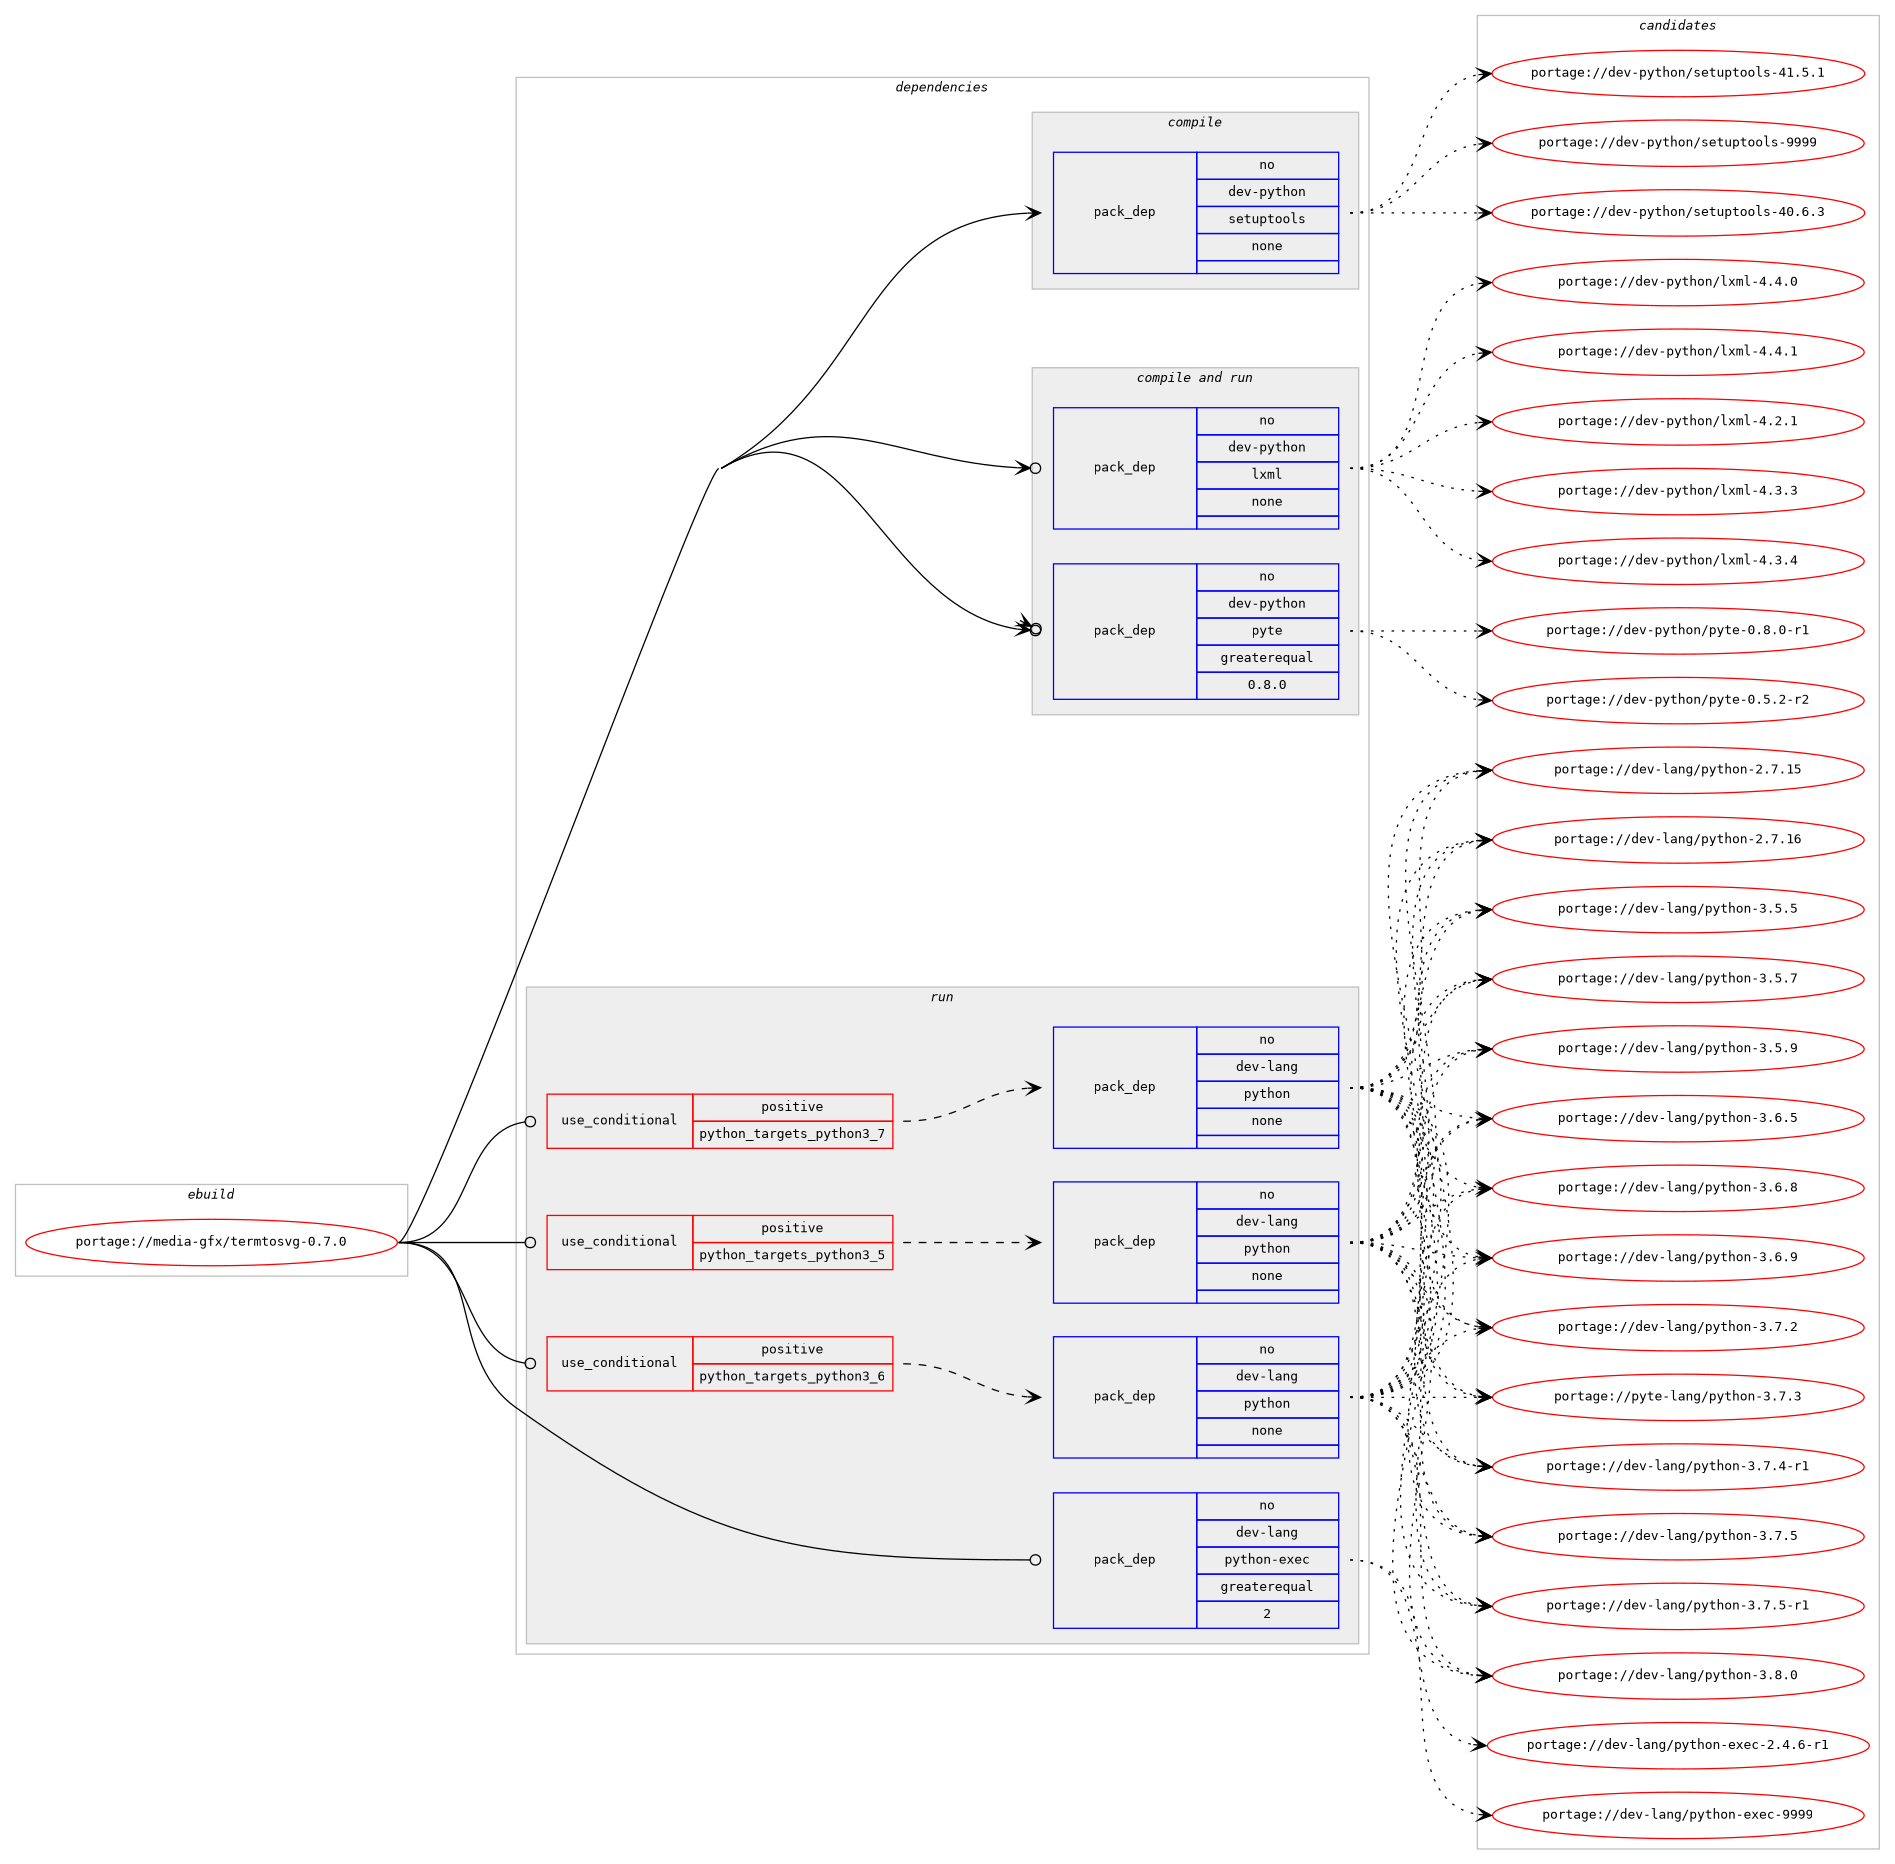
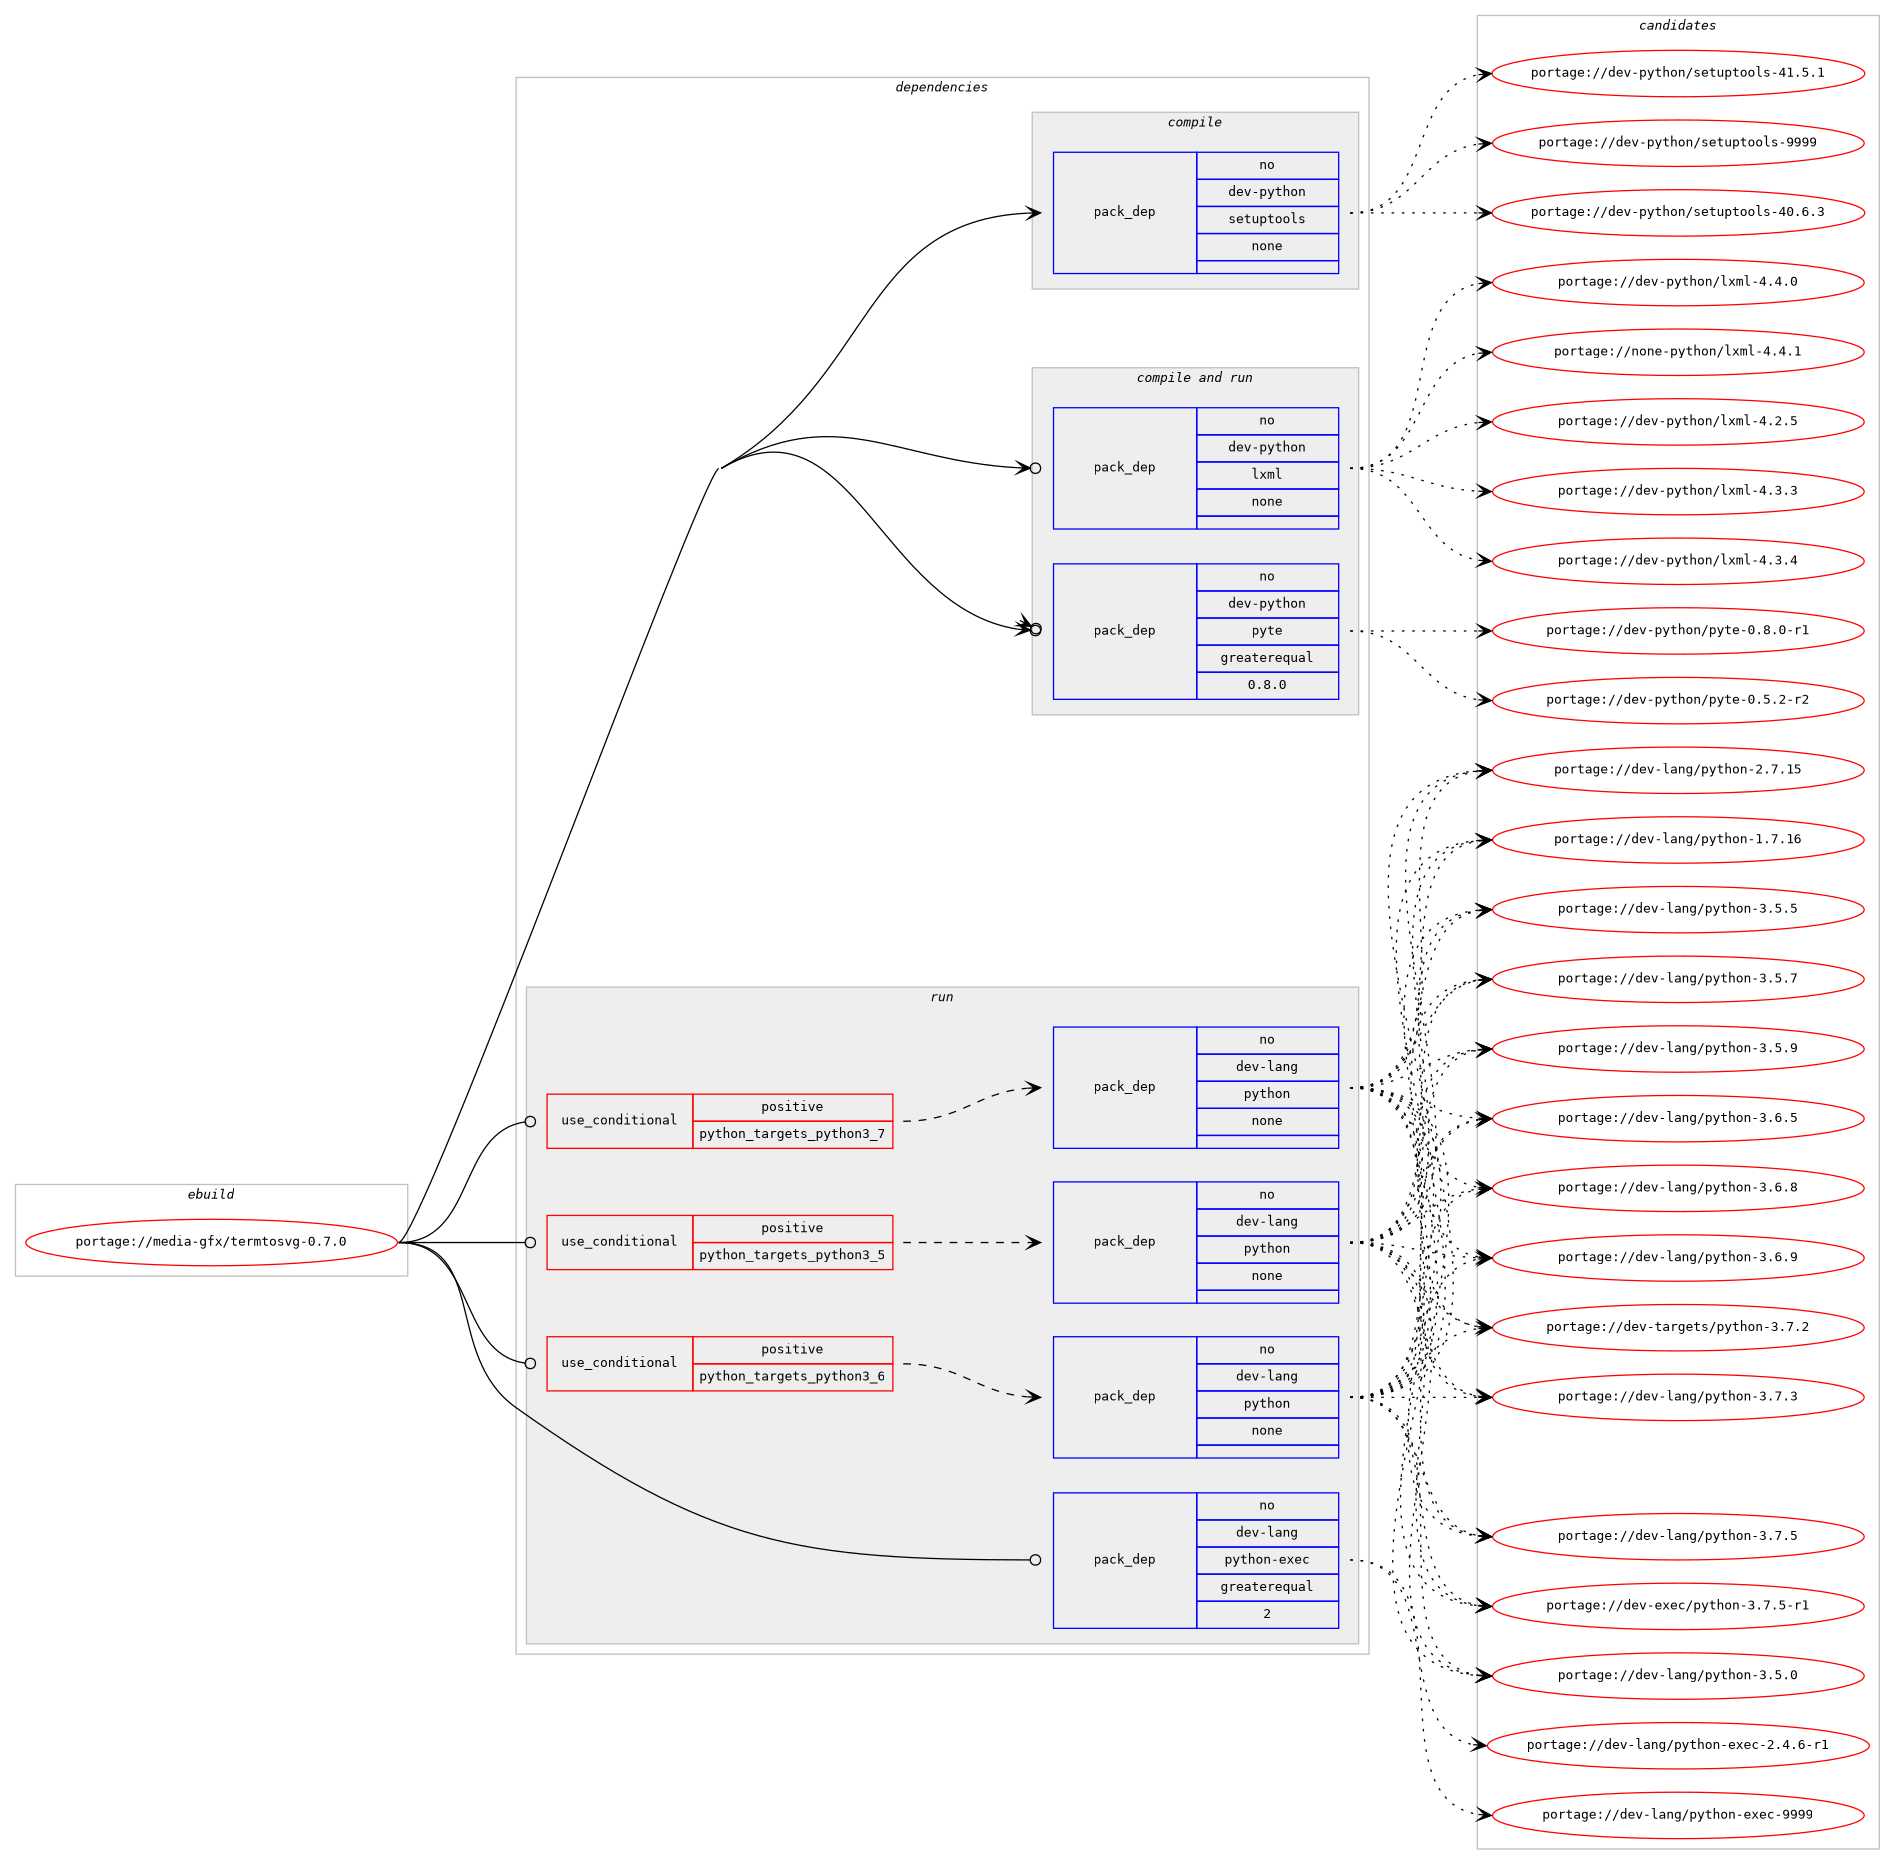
(1678, 352) -> (1678, 352)
(1678, 422) -> (1678, 422)
(1678, 840) -> (1678, 840)
(1678, 1328) -> (1678, 1328)
(1678, 1397) -> (1678, 1397)
(1678, 1467) -> none
(1678, 1606) -> (1678, 1606)
(1678, 1676) -> (1678, 1676)
